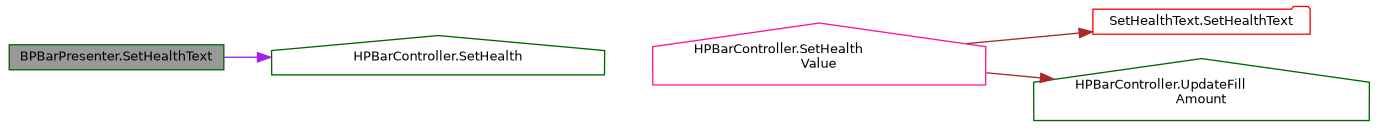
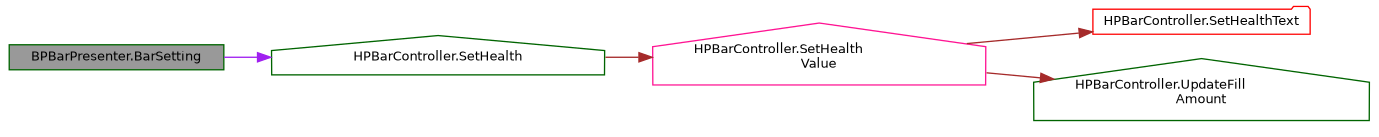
(1202, 22) -> (1202, 22)
(117, 57) -> (117, 57)
none -> (622, 57)
